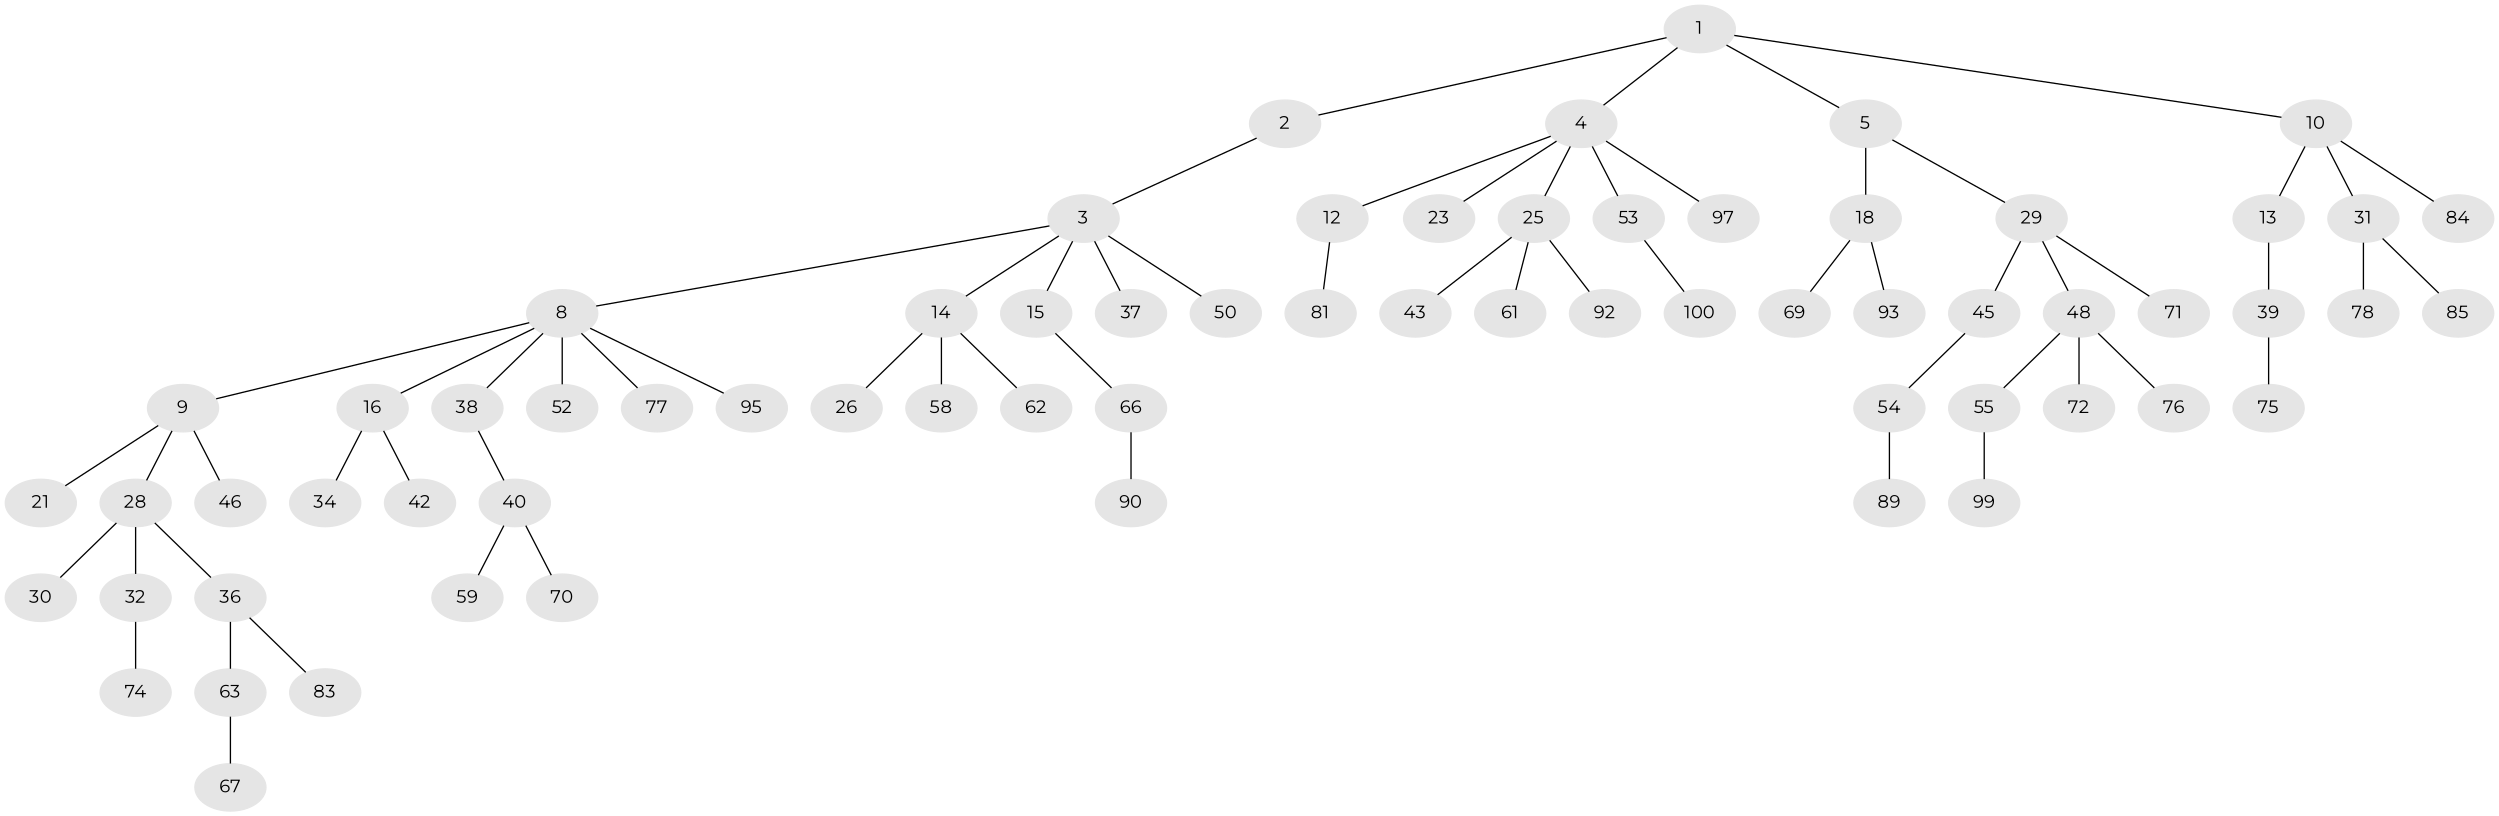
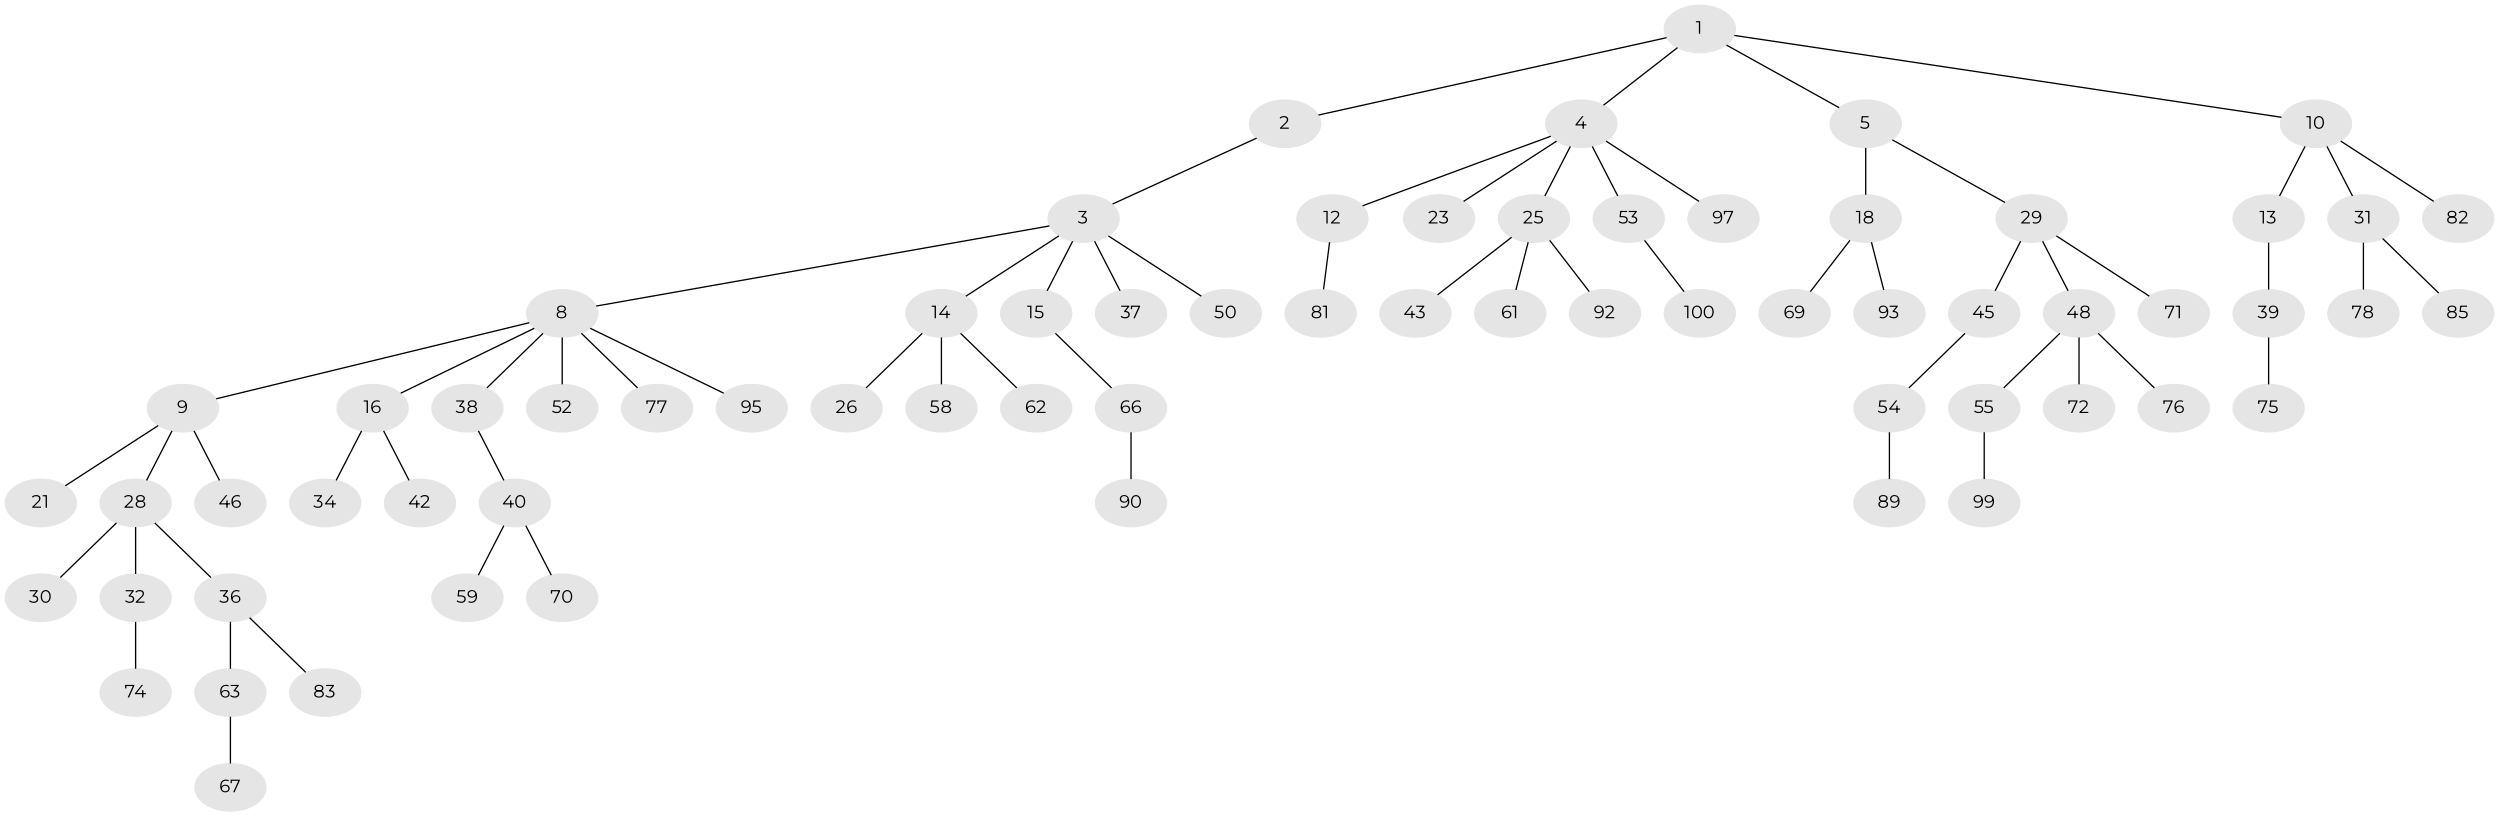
(2458, 219) -> (2458, 219)
